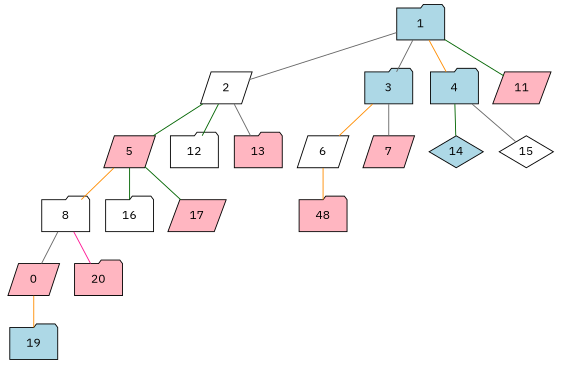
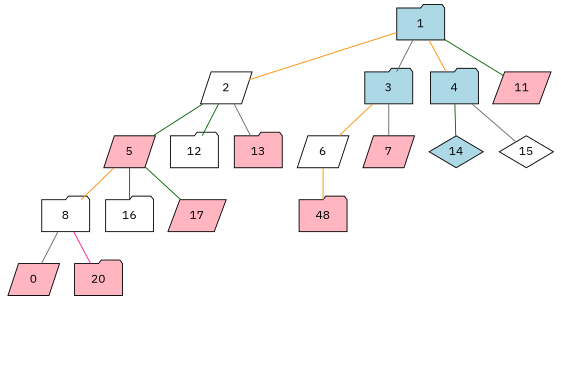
(323, 56) -> (323, 56)
(34, 343) -> none
